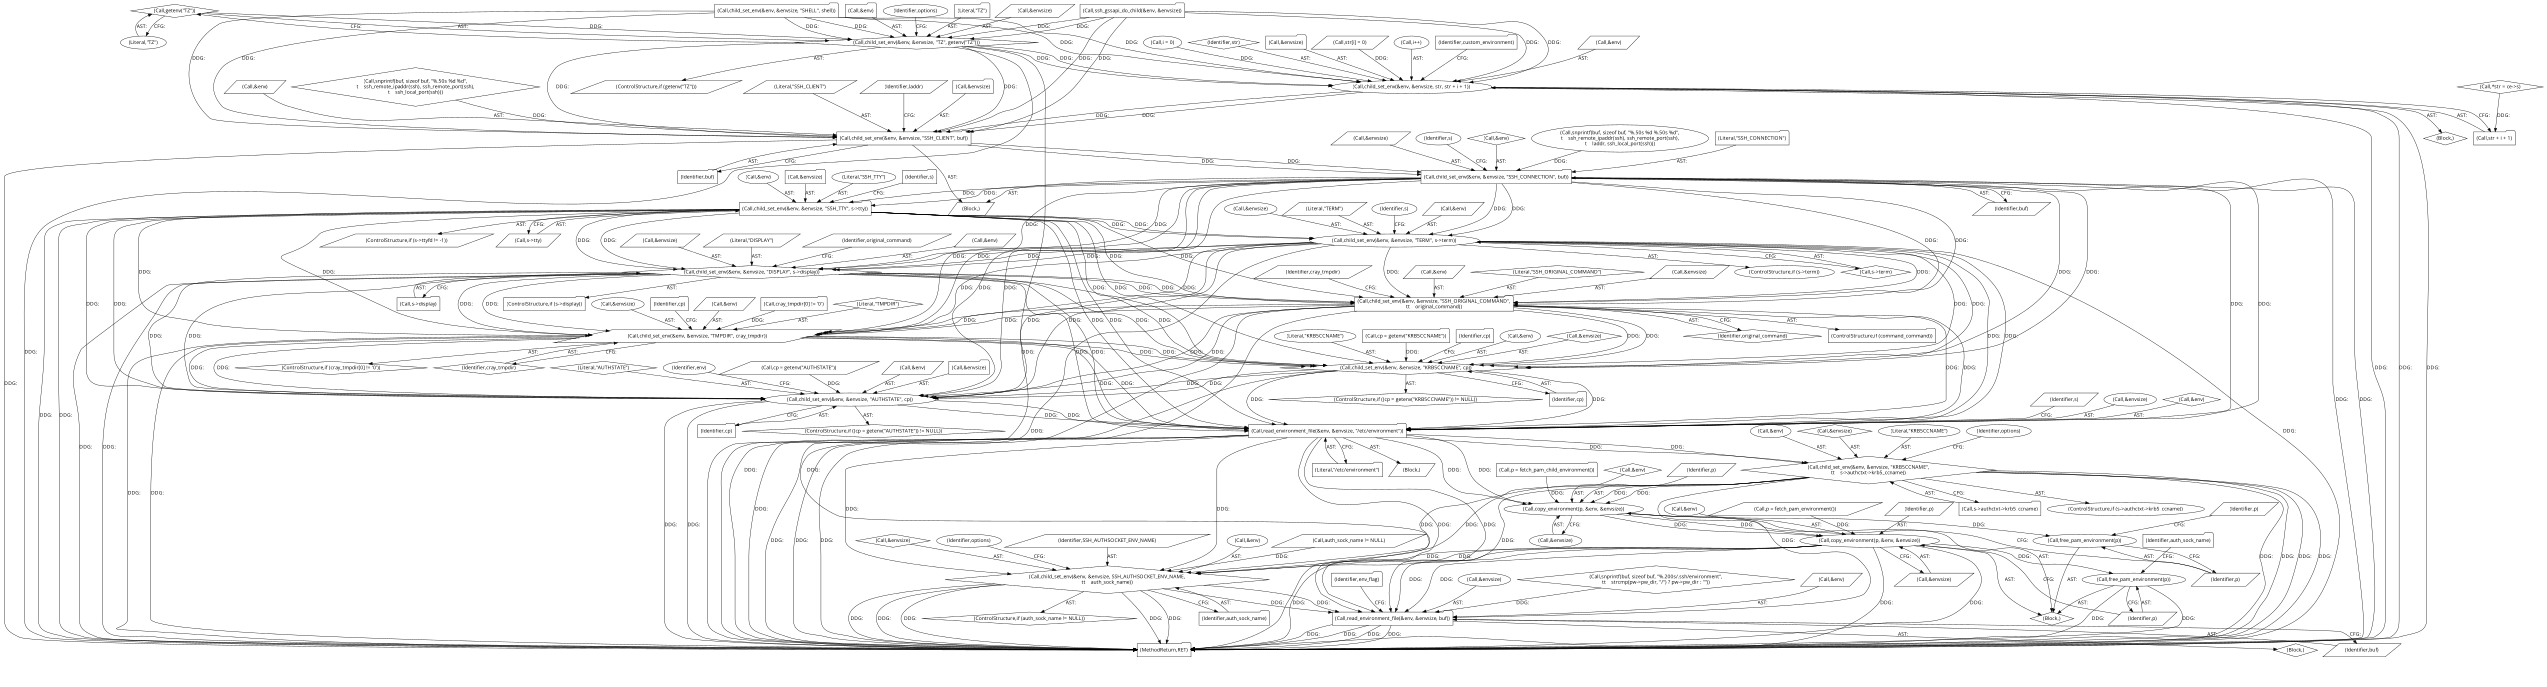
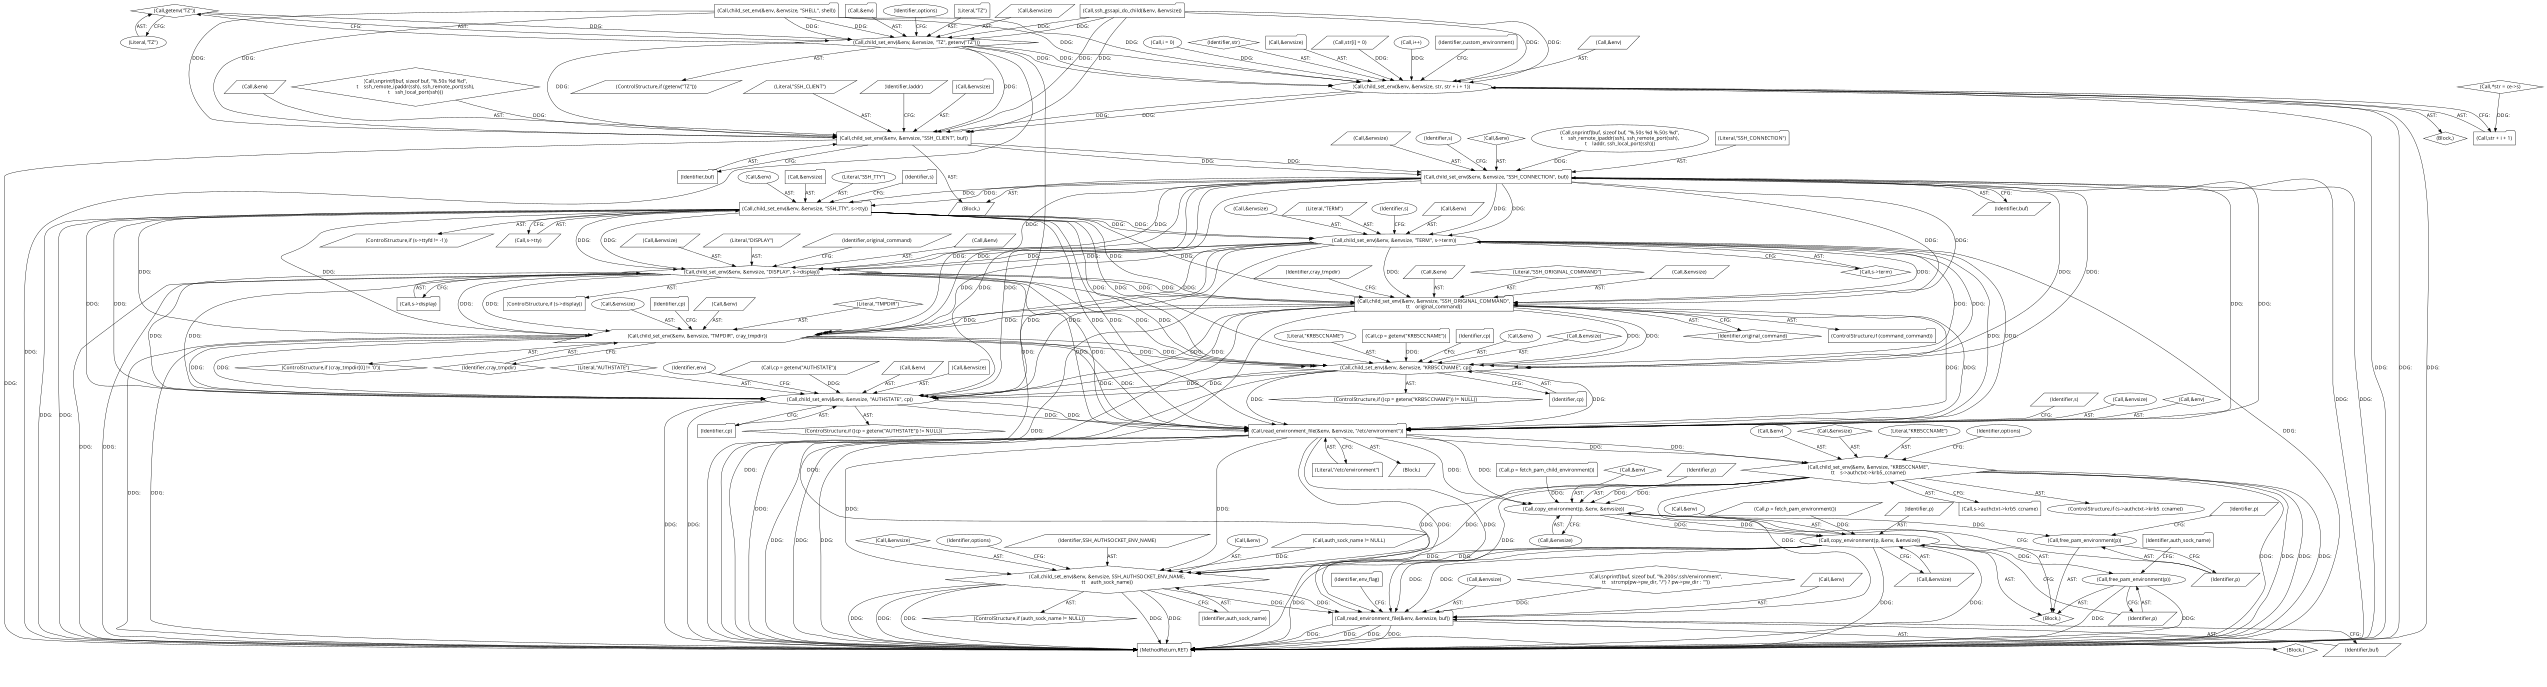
(1419, 58) -> (1419, 58)
(1785, 272) -> none
(794, 304) -> none
